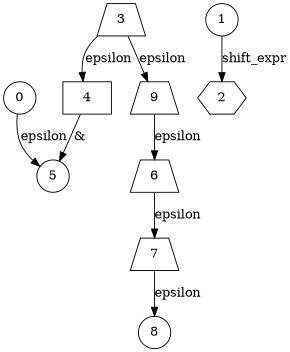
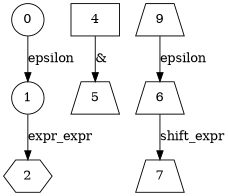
(121, 20) -> none
(254, 59) -> (60, 137)
(19, 139) -> (28, 54)
(53, 176) -> (95, 98)
(178, 215) -> (192, 137)
(155, 332) -> none
